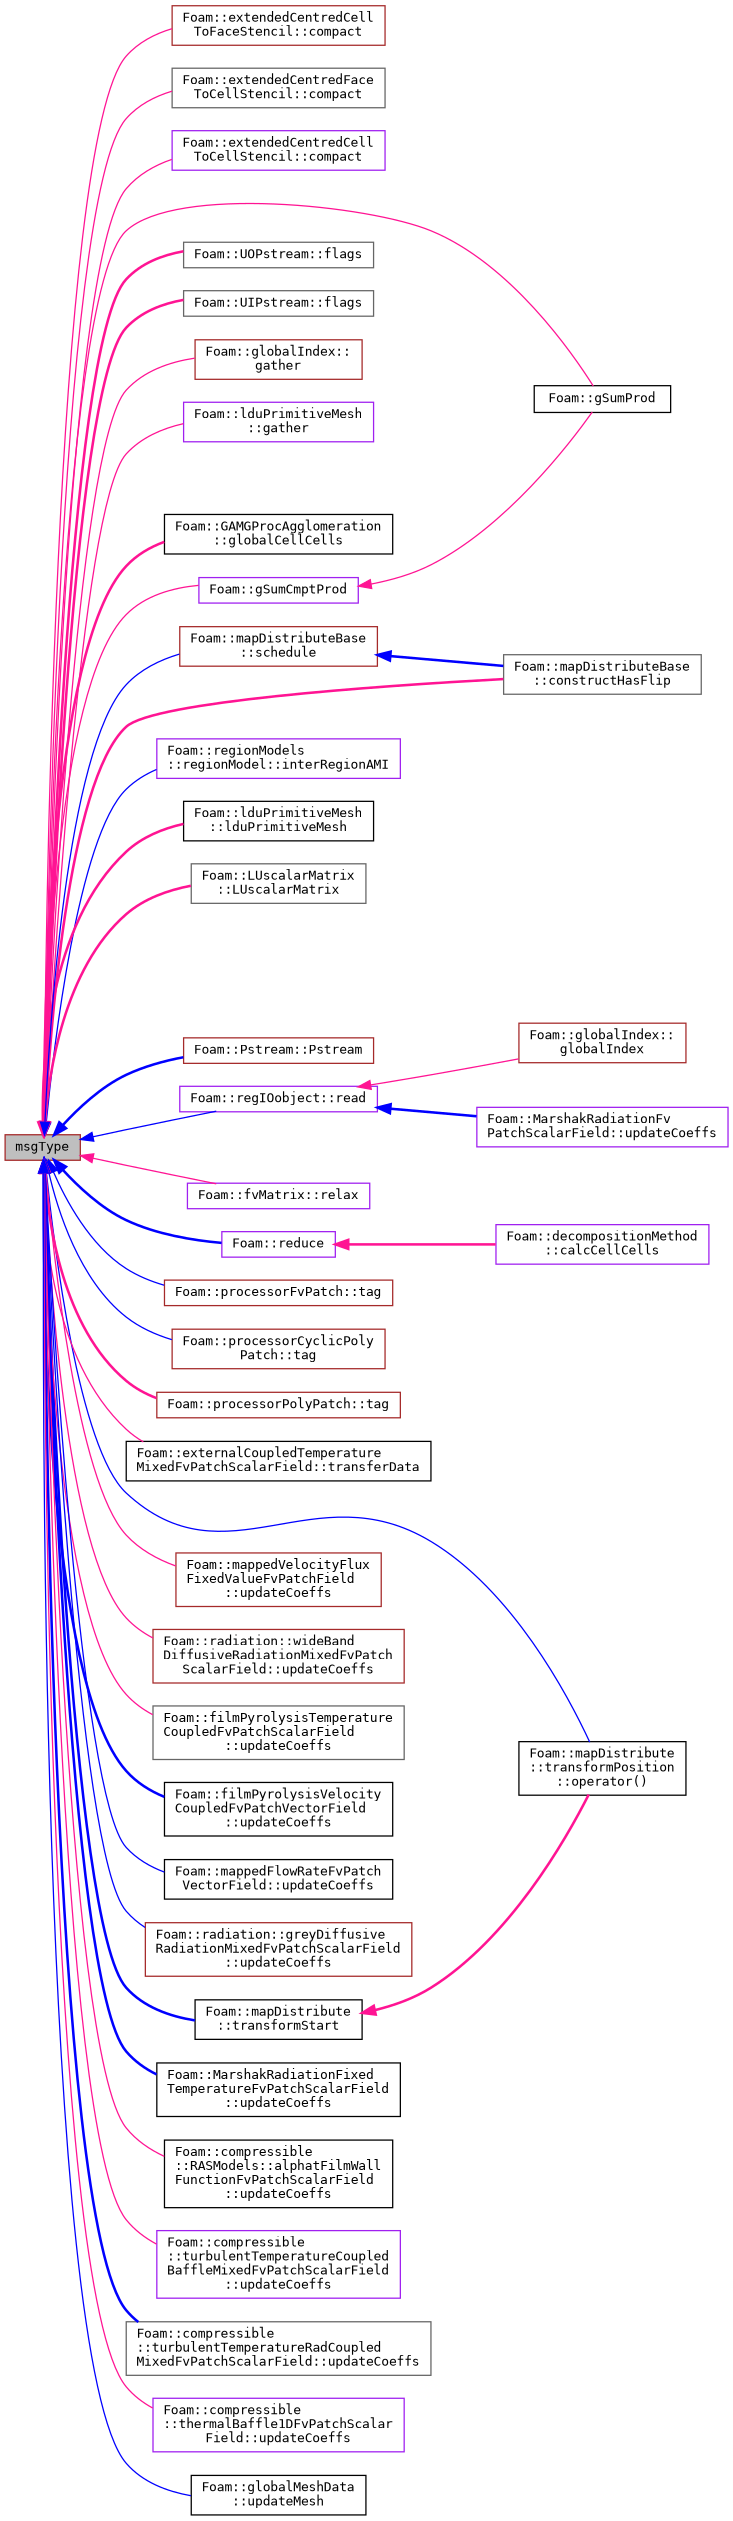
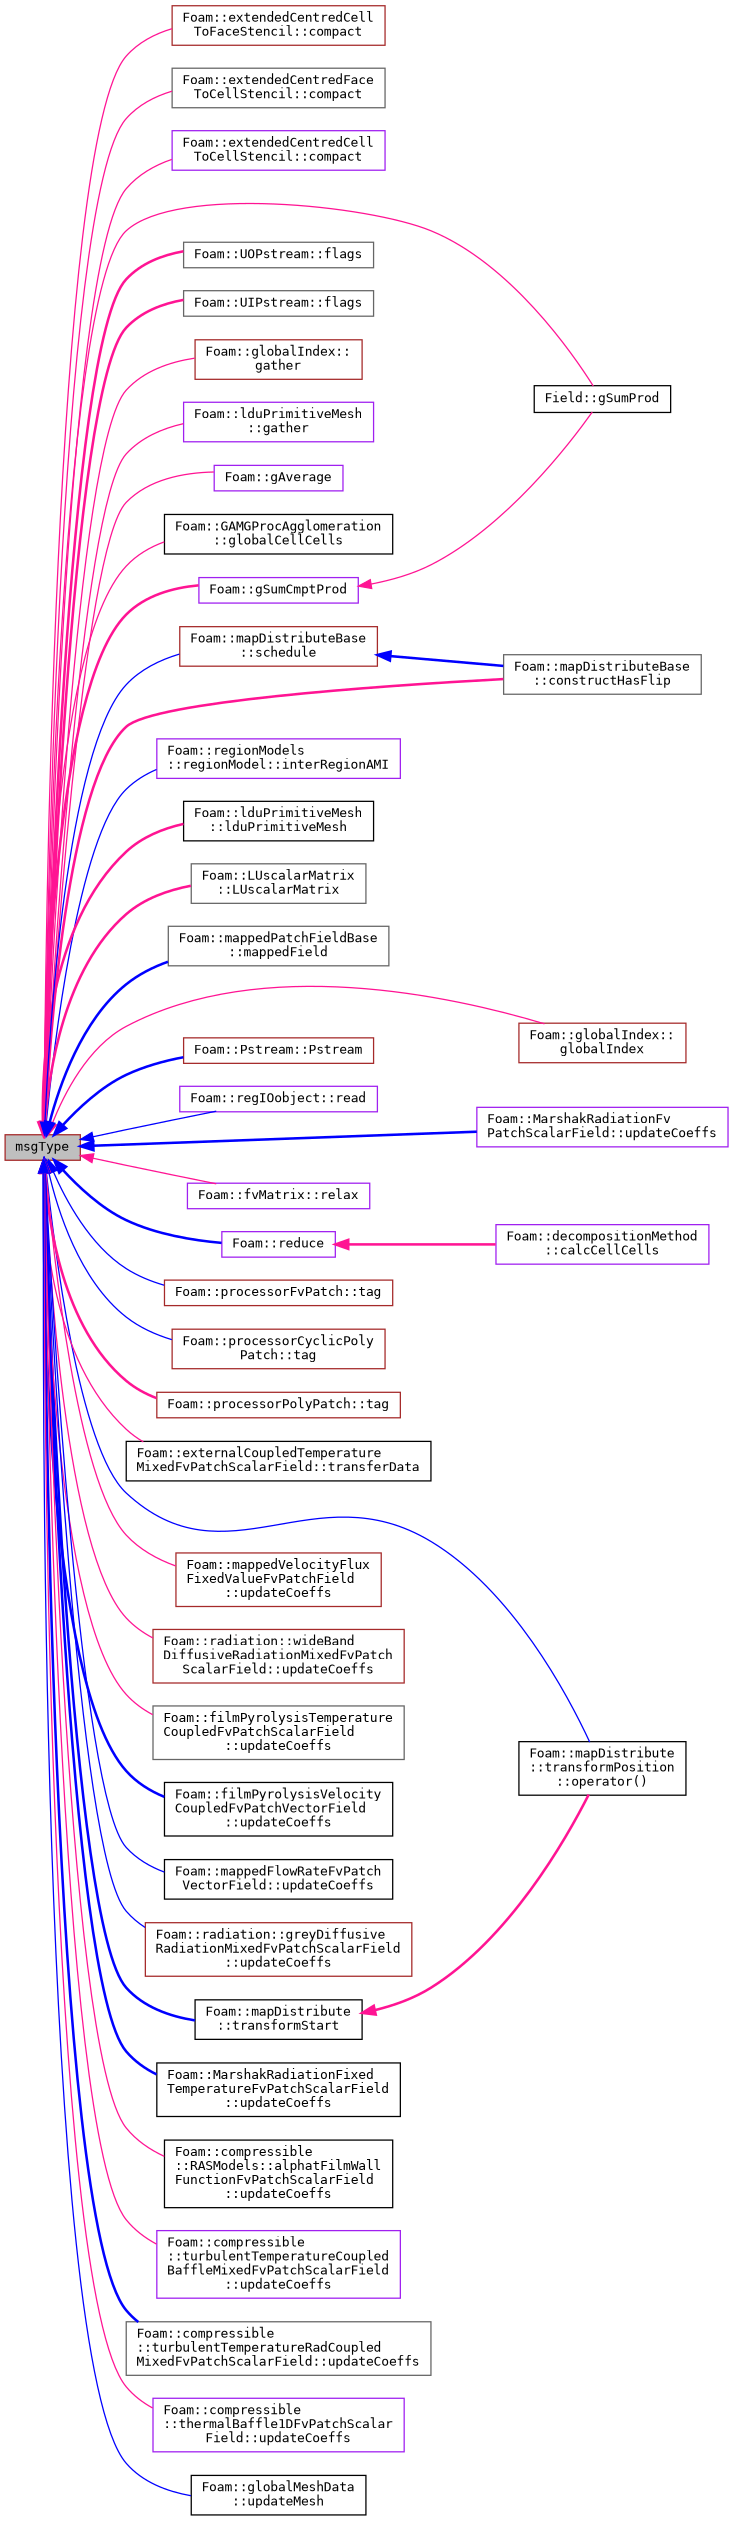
(602, 399) -> (602, 399)
none -> (279, 478)
(85, 705) -> (94, 677)
(59, 816) -> (59, 816)
none -> (279, 946)
(445, 1072) -> (272, 989)
(434, 1112) -> (285, 1139)
